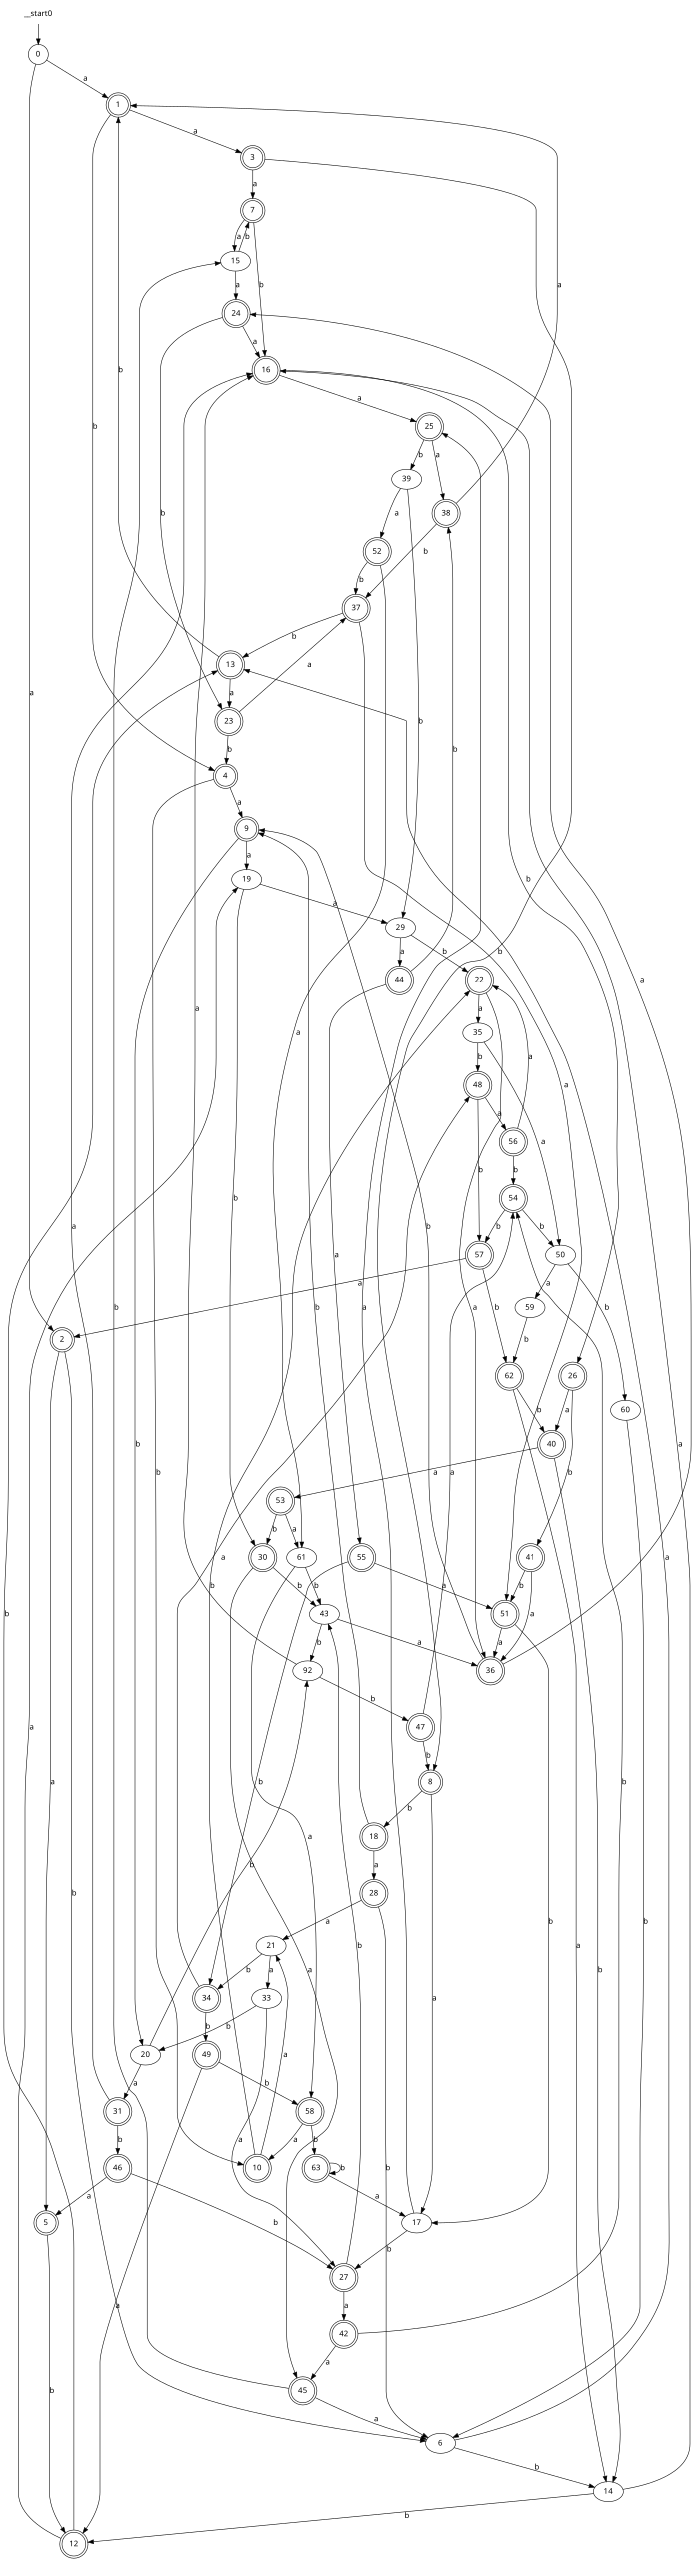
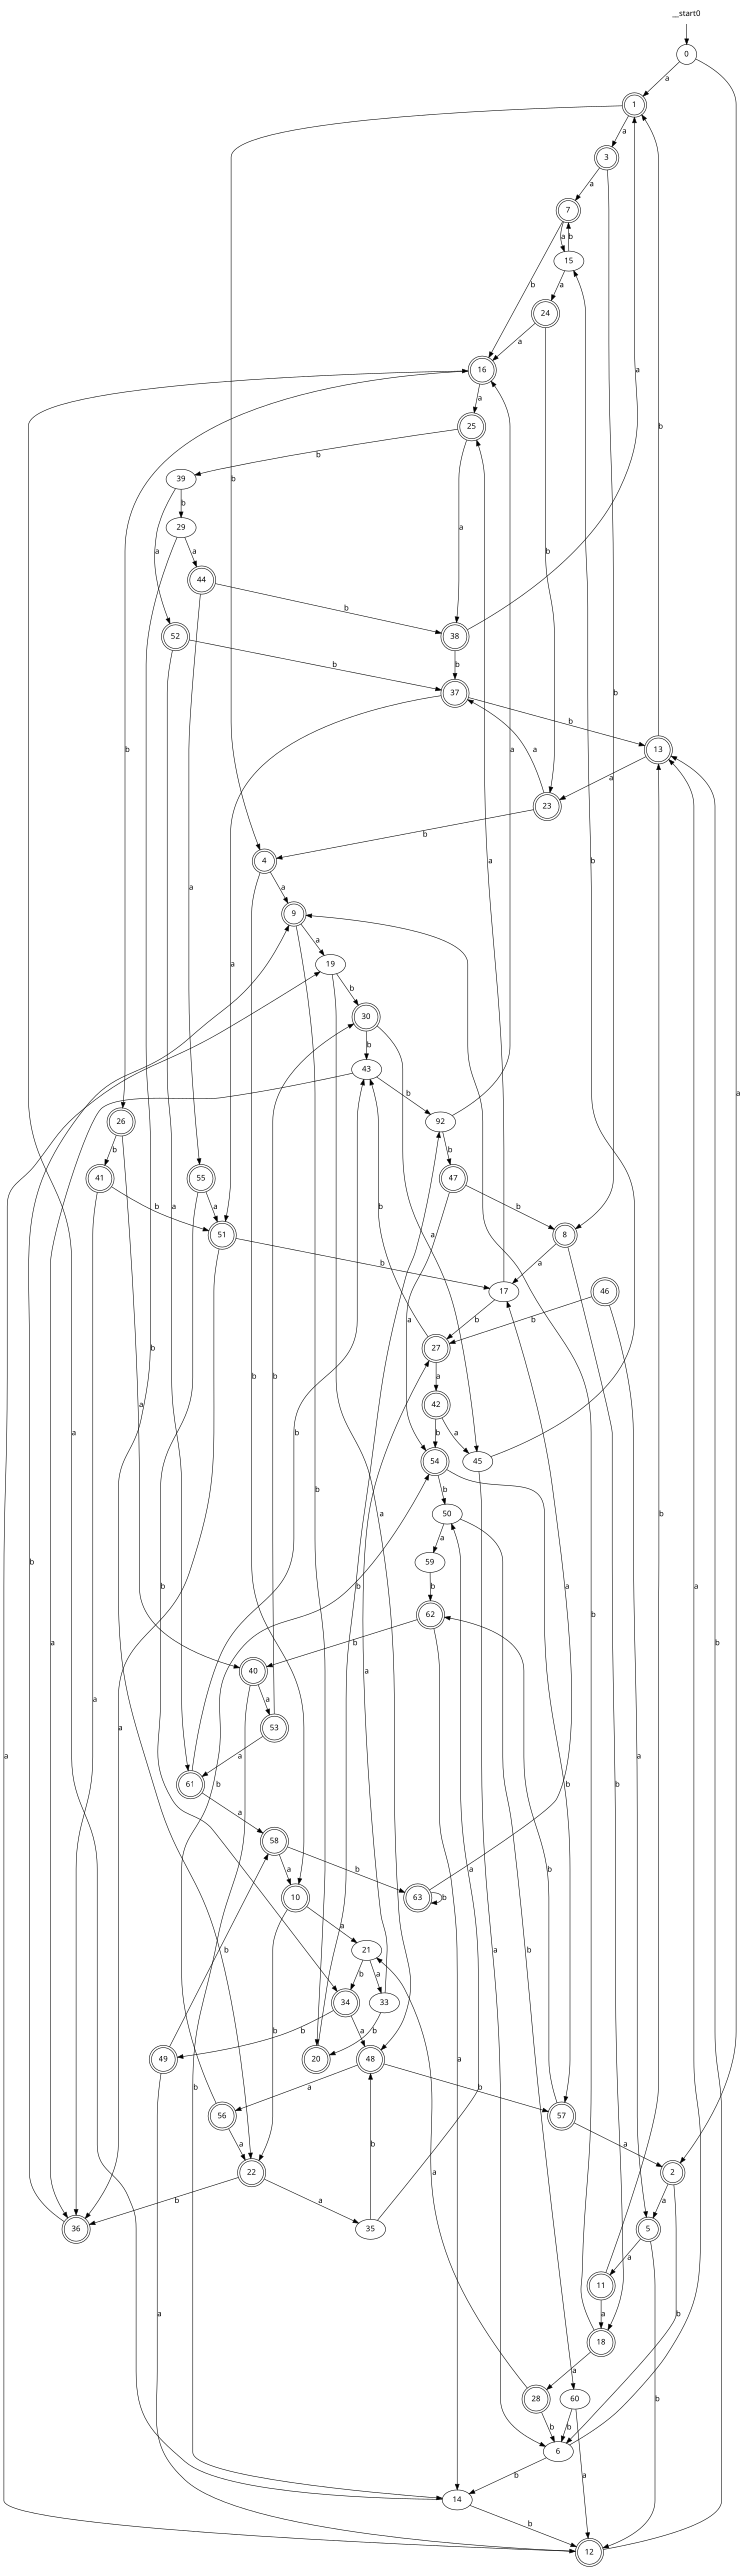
(321, 903) -> (377, 1511)
(609, 920) -> none
(475, 1308) -> (177, 2201)
(302, 1558) -> (191, 1785)
(146, 2055) -> (316, 2059)
(118, 2112) -> none
none -> (601, 2286)
(303, 2391) -> (478, 1462)
none -> (582, 2471)
